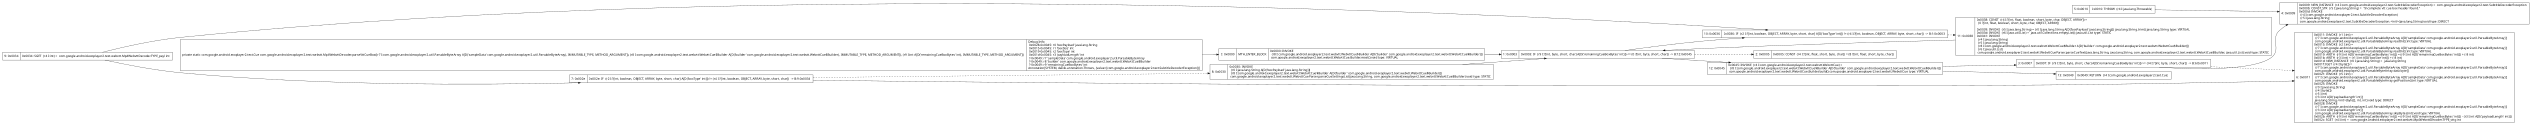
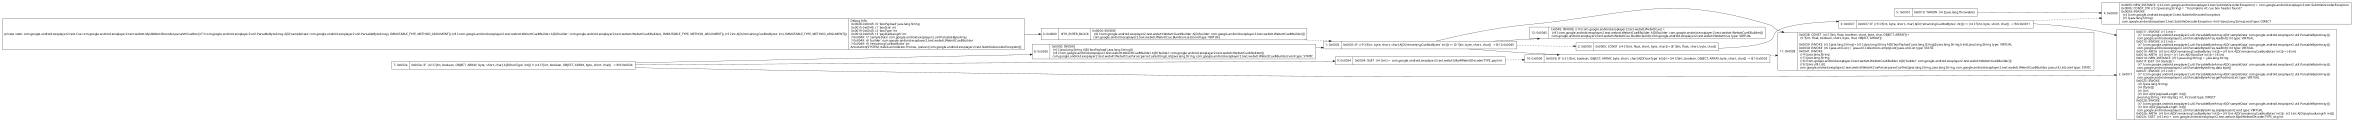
(933, 4) -> (1514, 60)
(1810, 44) -> (1610, 14)
(1492, 54) -> (1317, 40)
(1979, 66) -> (1776, 32)
(2243, 66) -> (2066, 19)
(2252, 68) -> (2074, 27)
(1010, 75) -> (833, 59)
(2114, 75) -> none
(341, 82) -> (984, 63)
